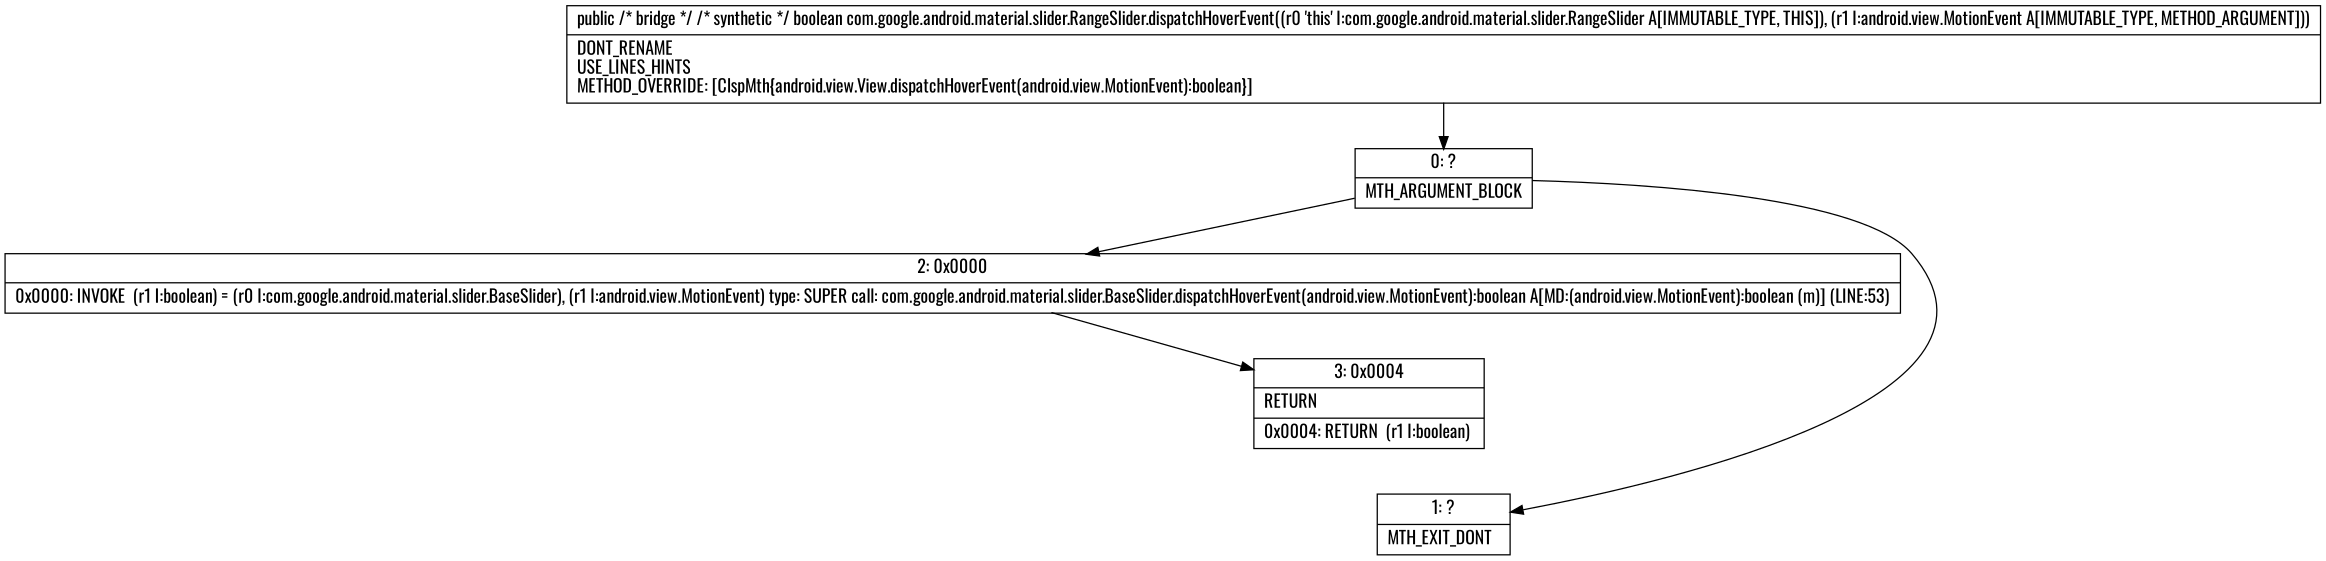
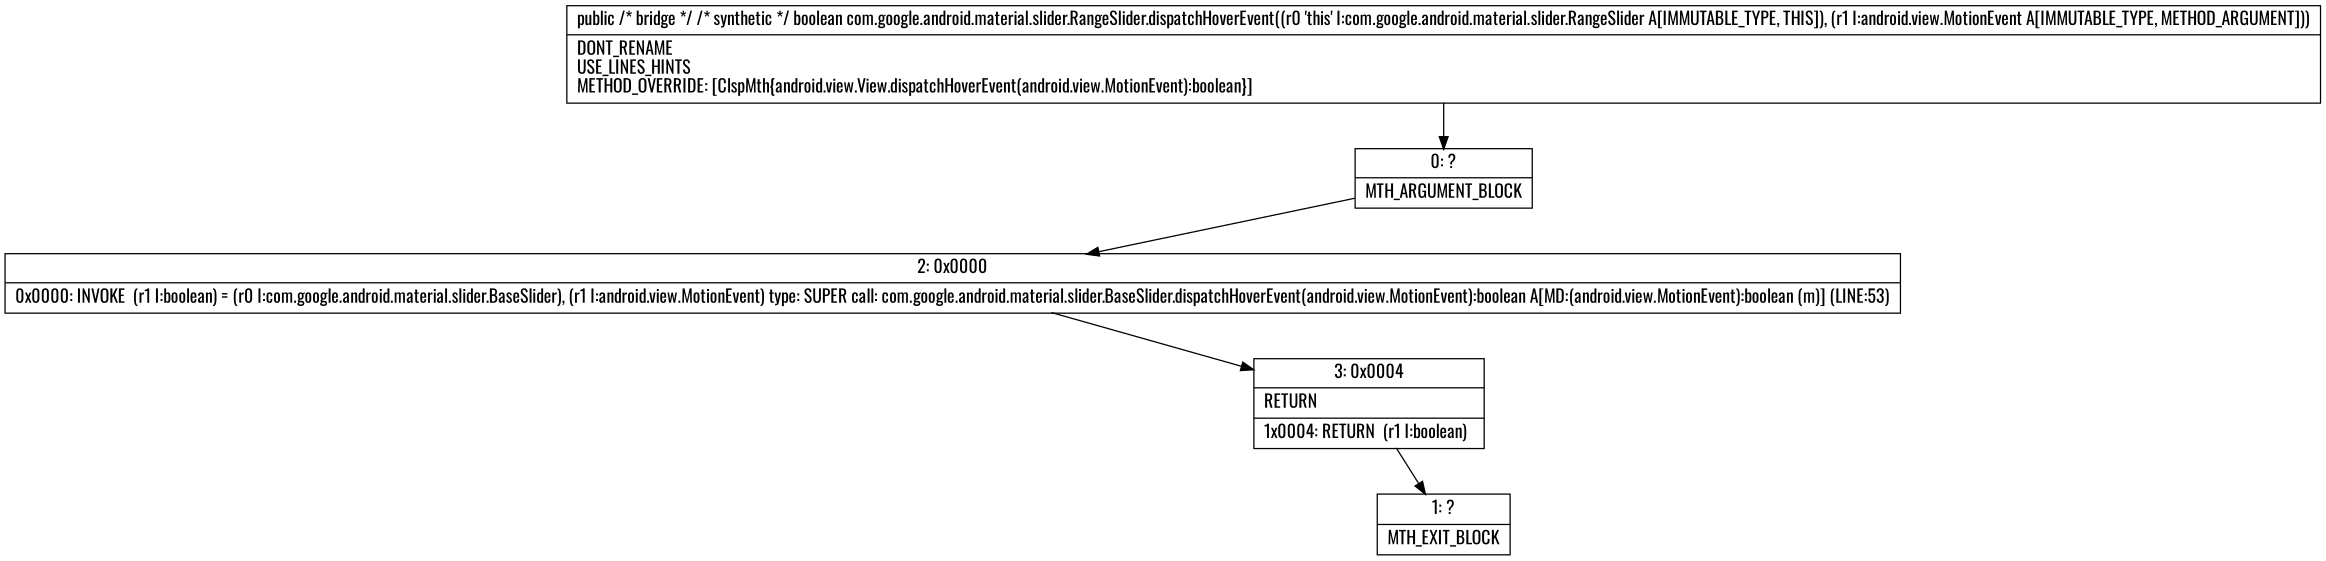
(1932, 322) -> (1407, 466)
(1369, 433) -> (1368, 433)
(1440, 539) -> (1444, 539)
